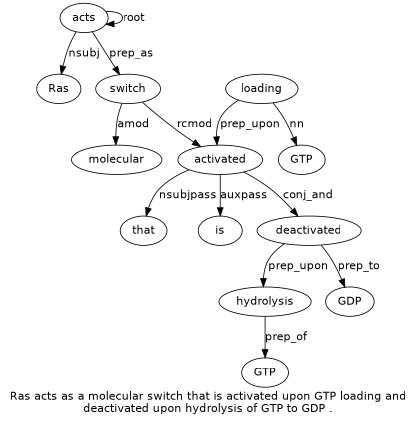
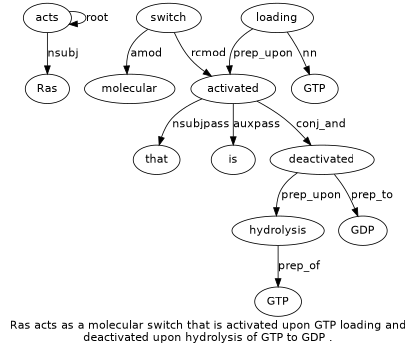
(104, 50) -> none
